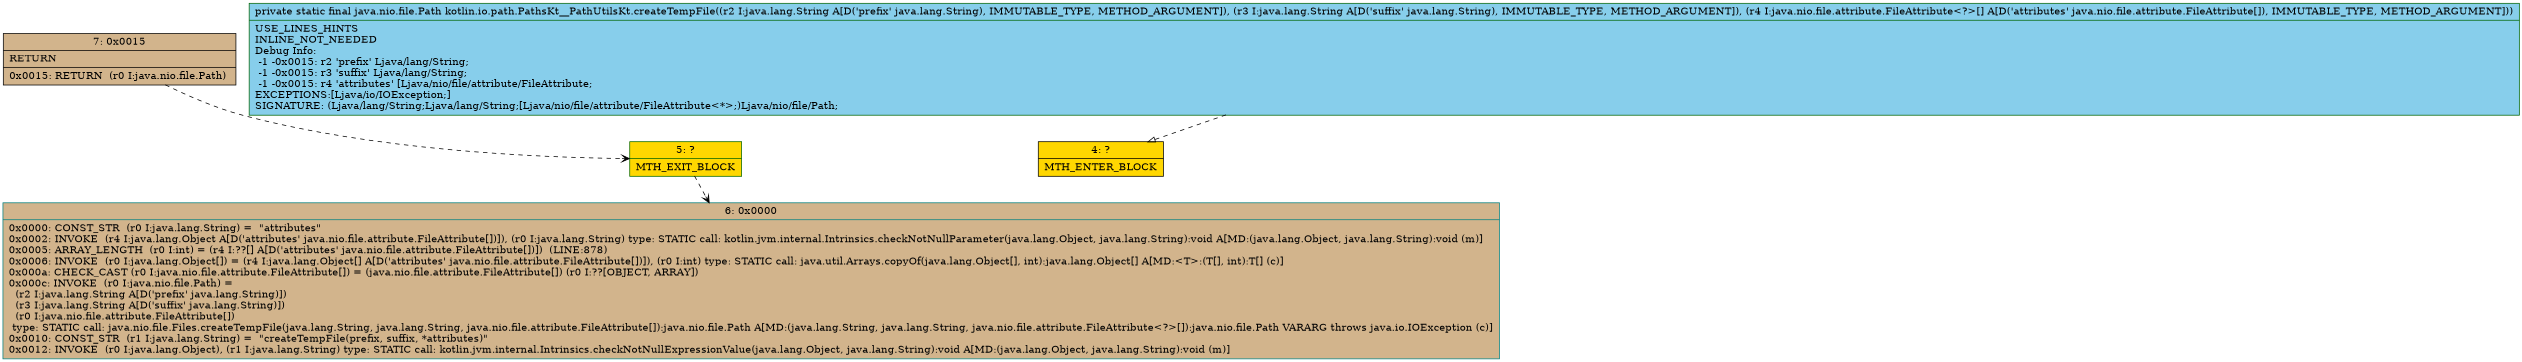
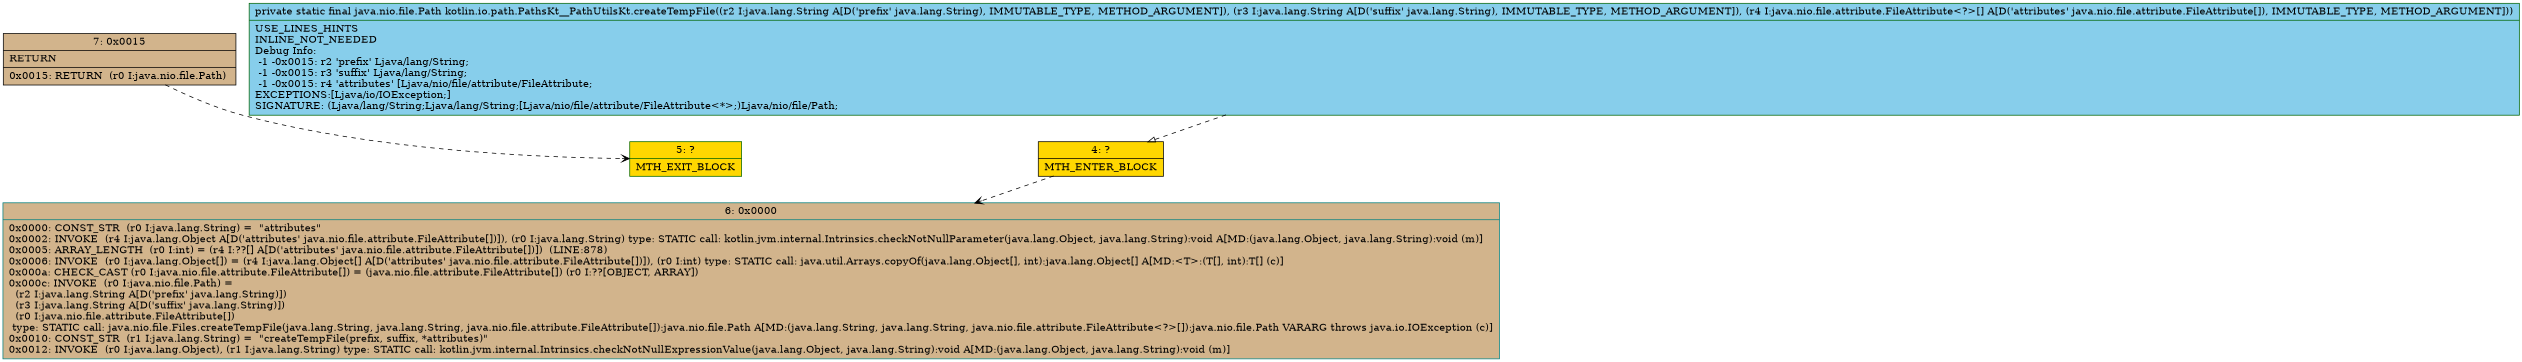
(700, 186) -> (1018, 188)
